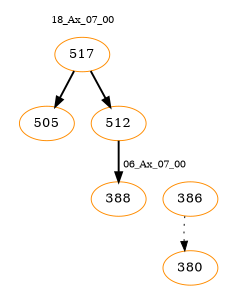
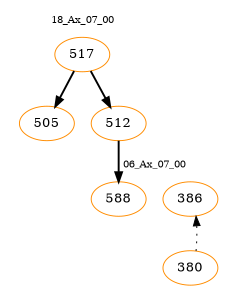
(119, 199) -> (119, 199)
(184, 229) -> (197, 238)
